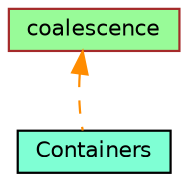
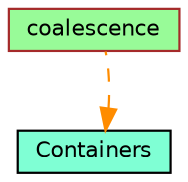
(79, 102) -> (109, 80)
